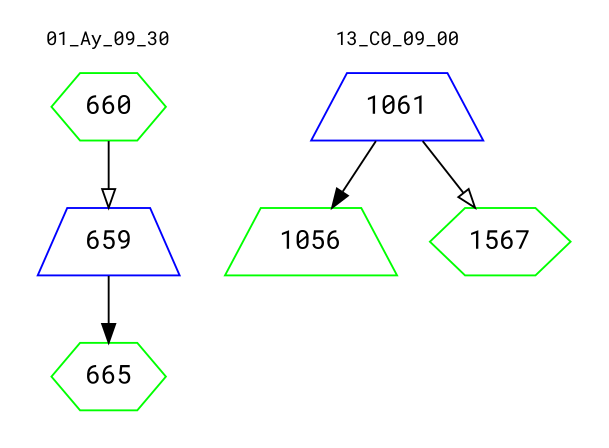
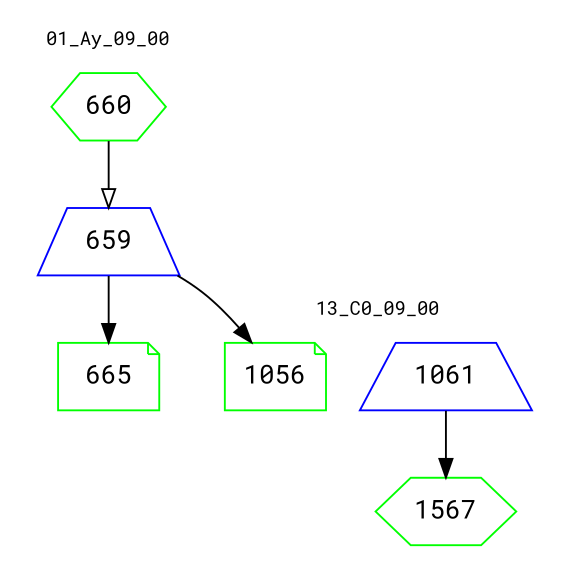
(109, 40) -> (109, 40)
(359, 166) -> (221, 309)
(443, 167) -> (446, 435)
(311, 242) -> (275, 377)
(109, 377) -> (109, 377)
